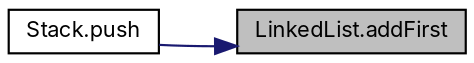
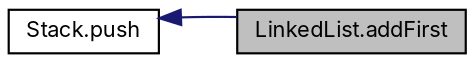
(187, 46) -> (209, 17)
